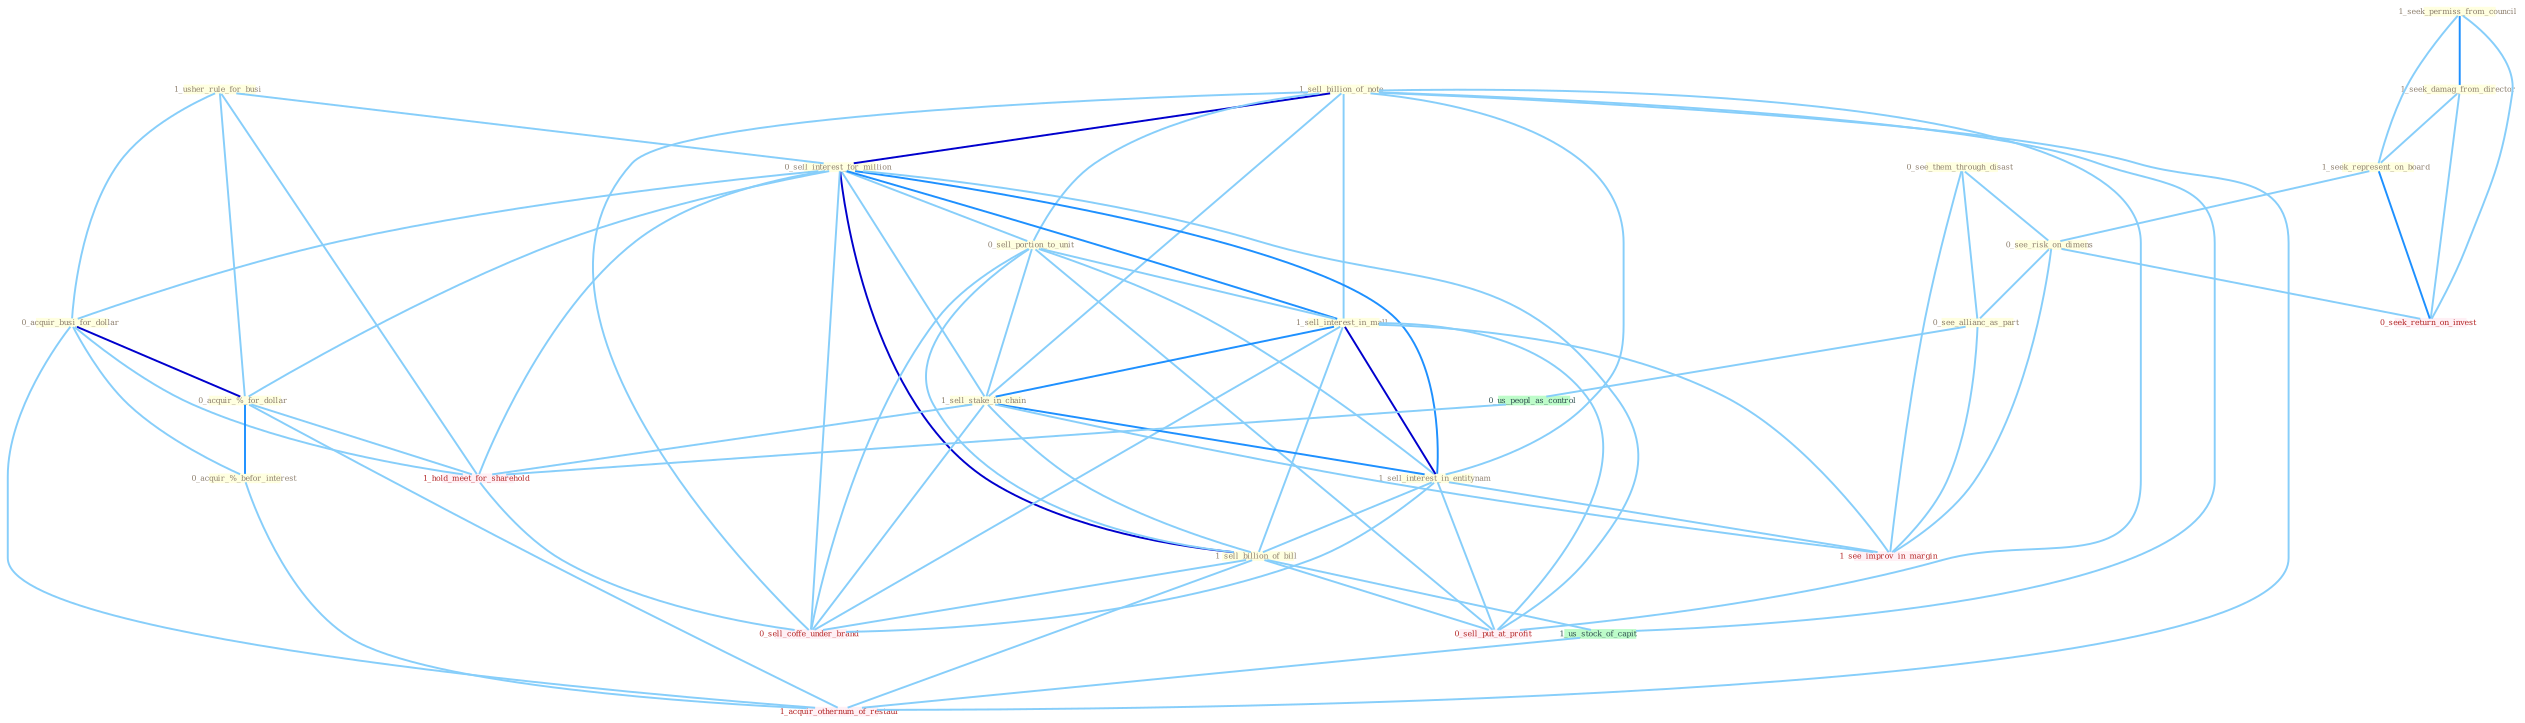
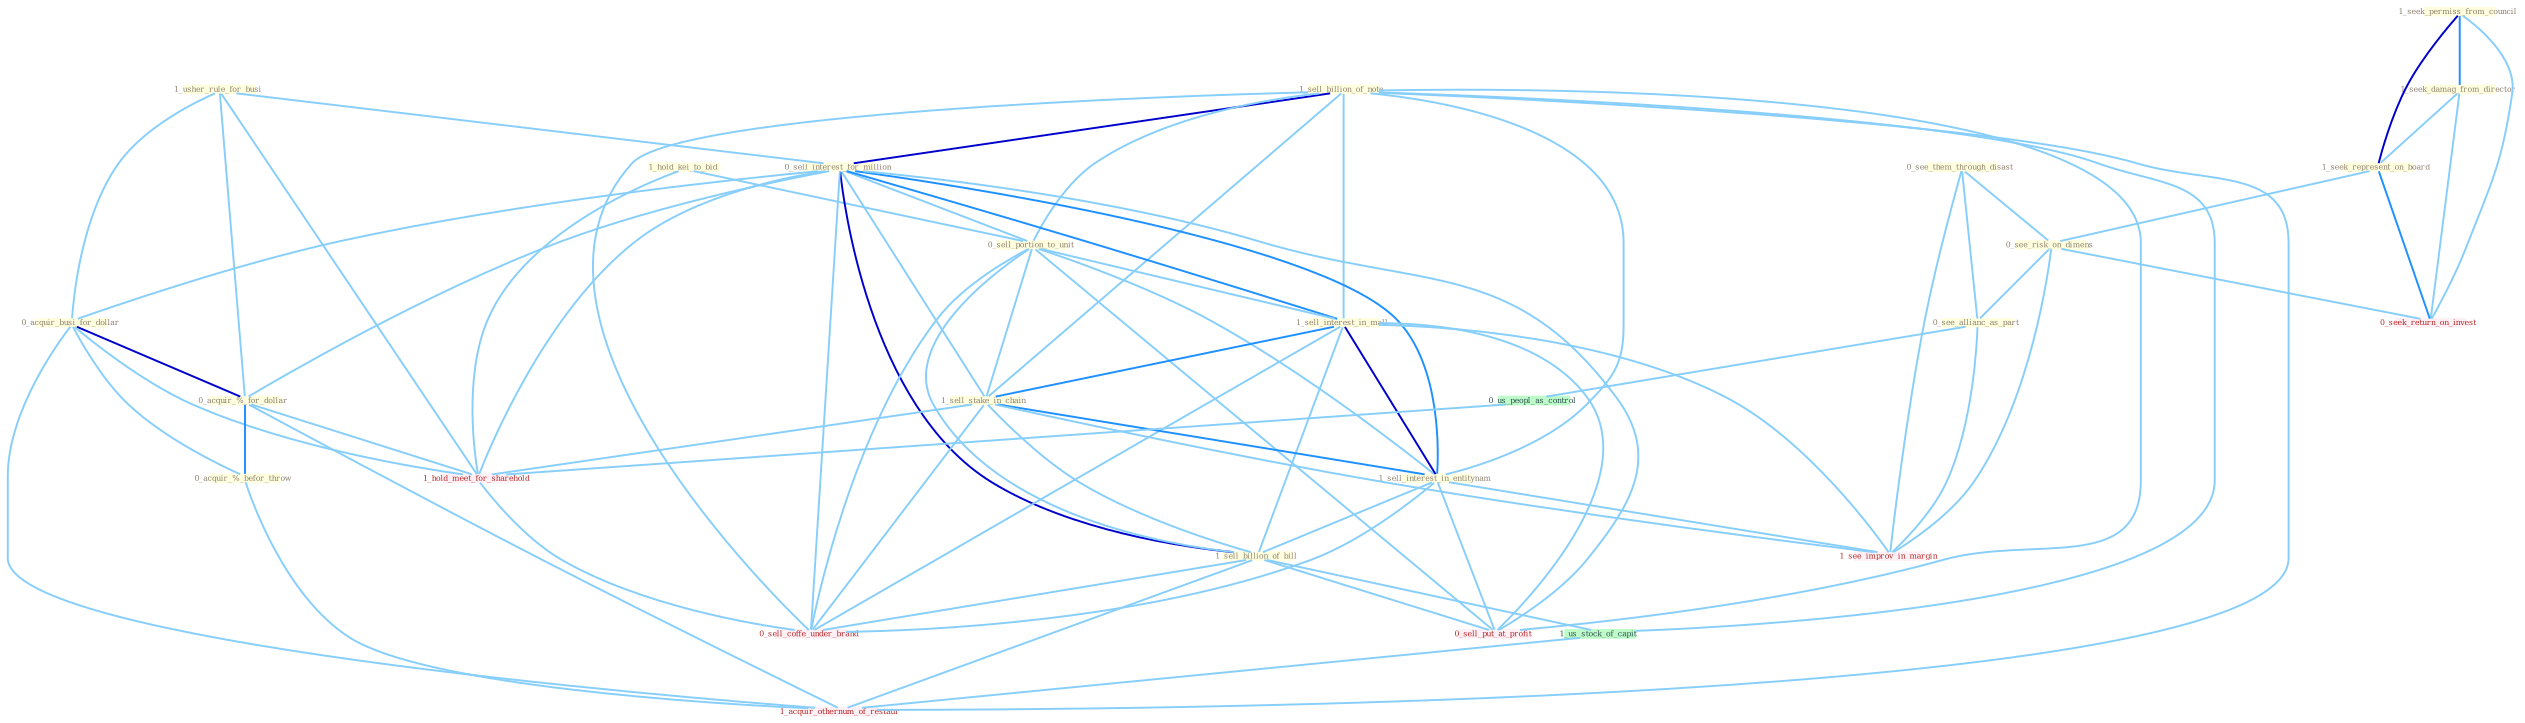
(2408, 84) -> (2408, 84)
none -> (684, 167)
(245, 478) -> (245, 478)
